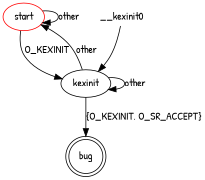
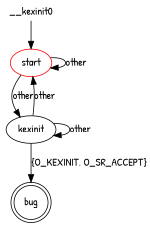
(115, 47) -> (31, 31)
(47, 50) -> (23, 96)
